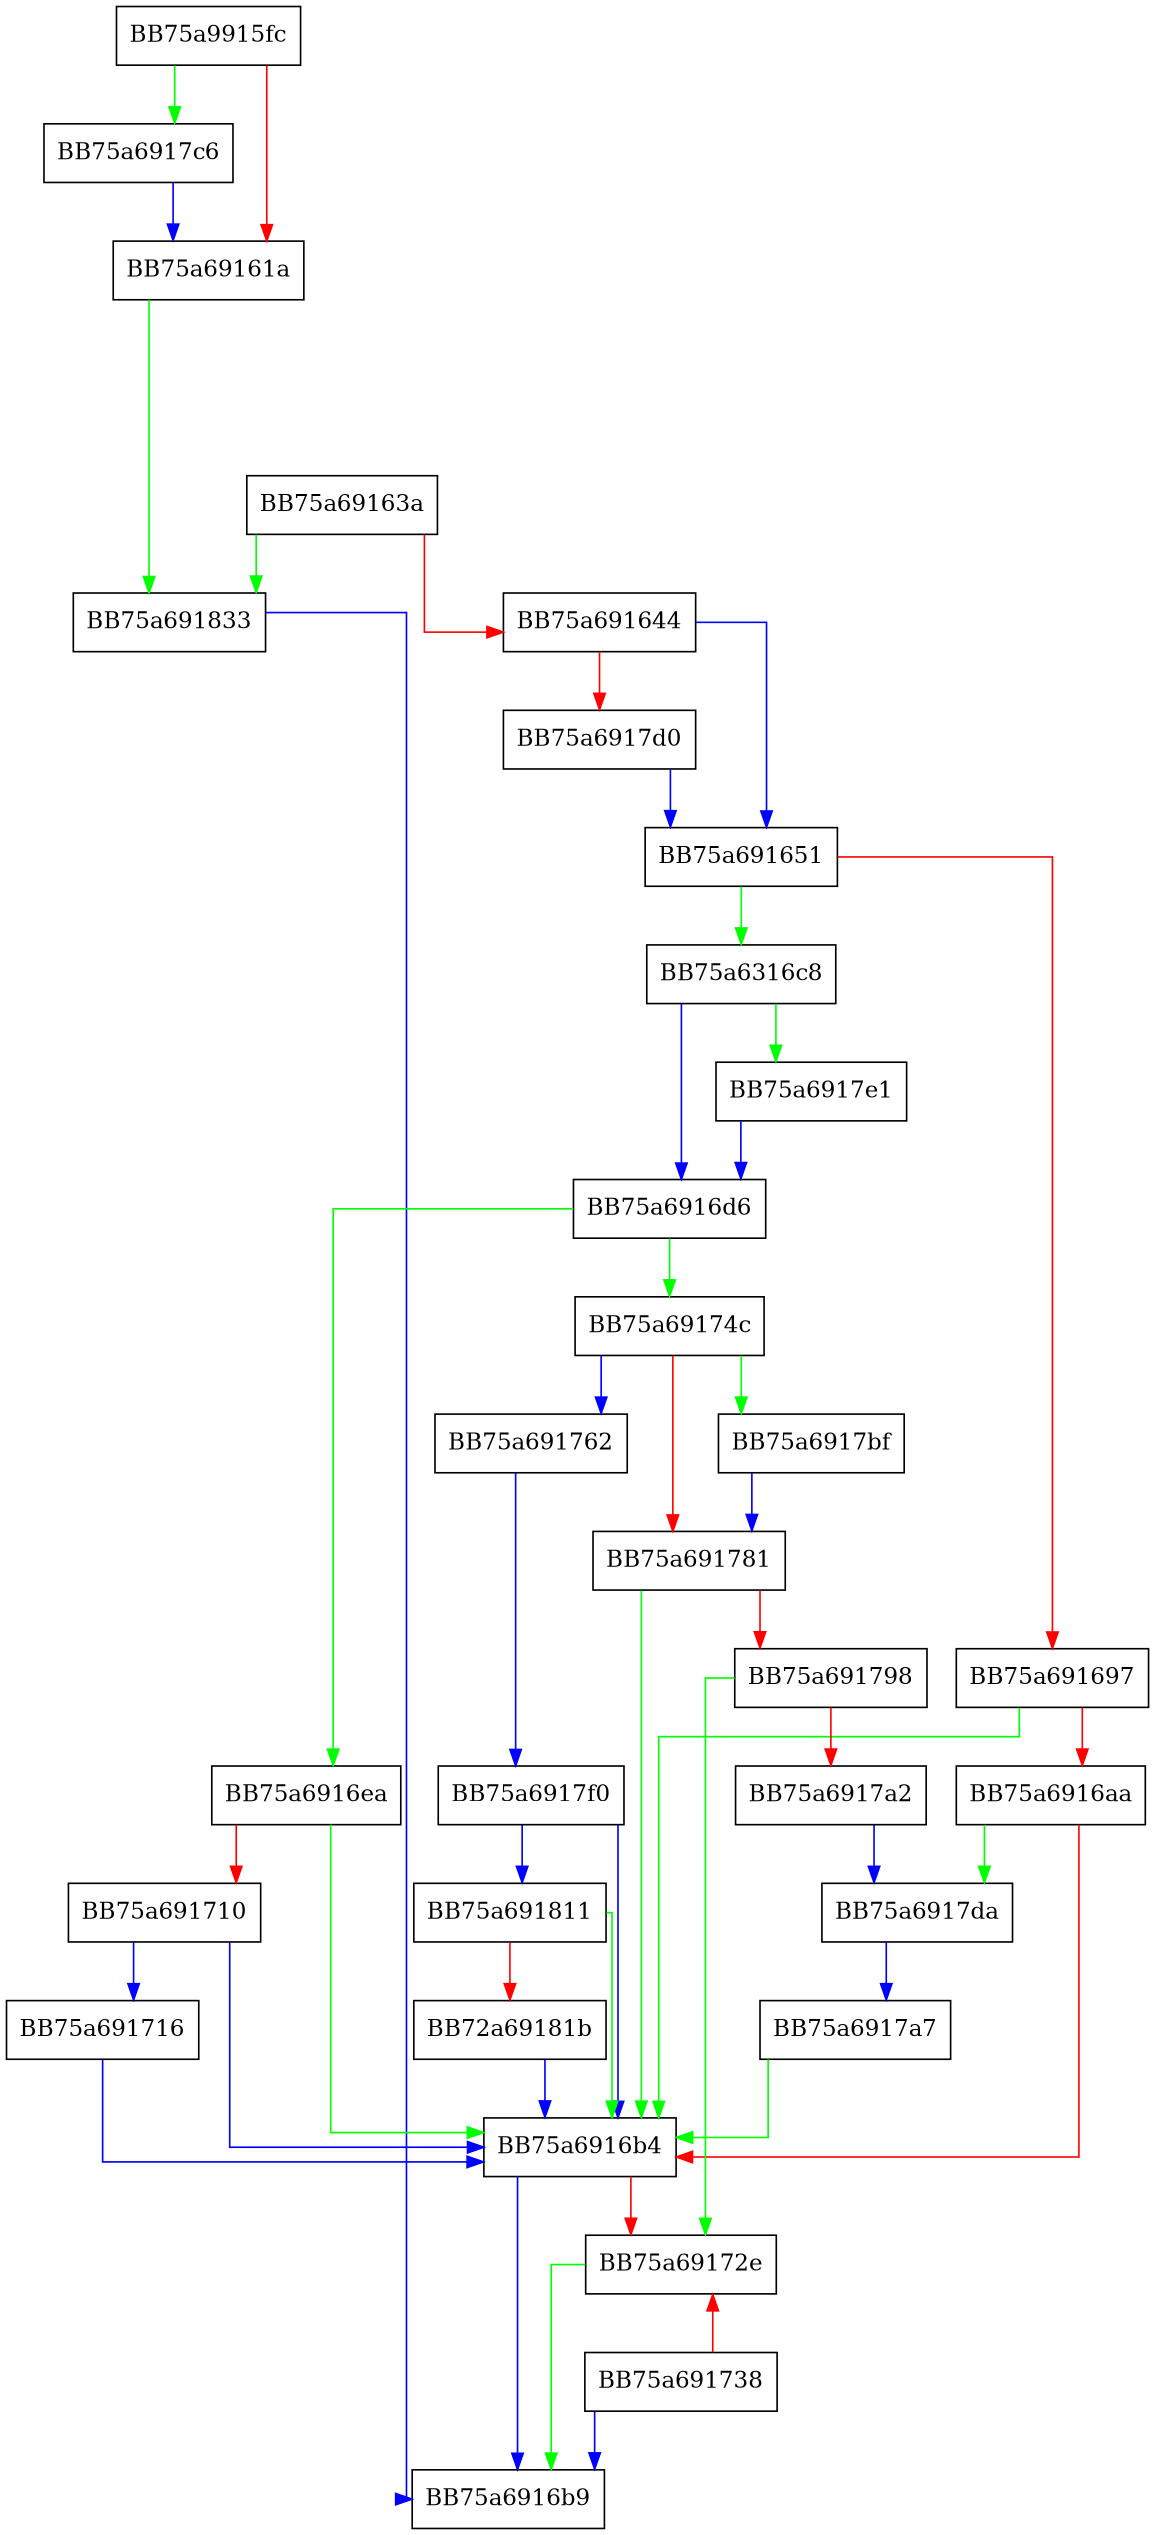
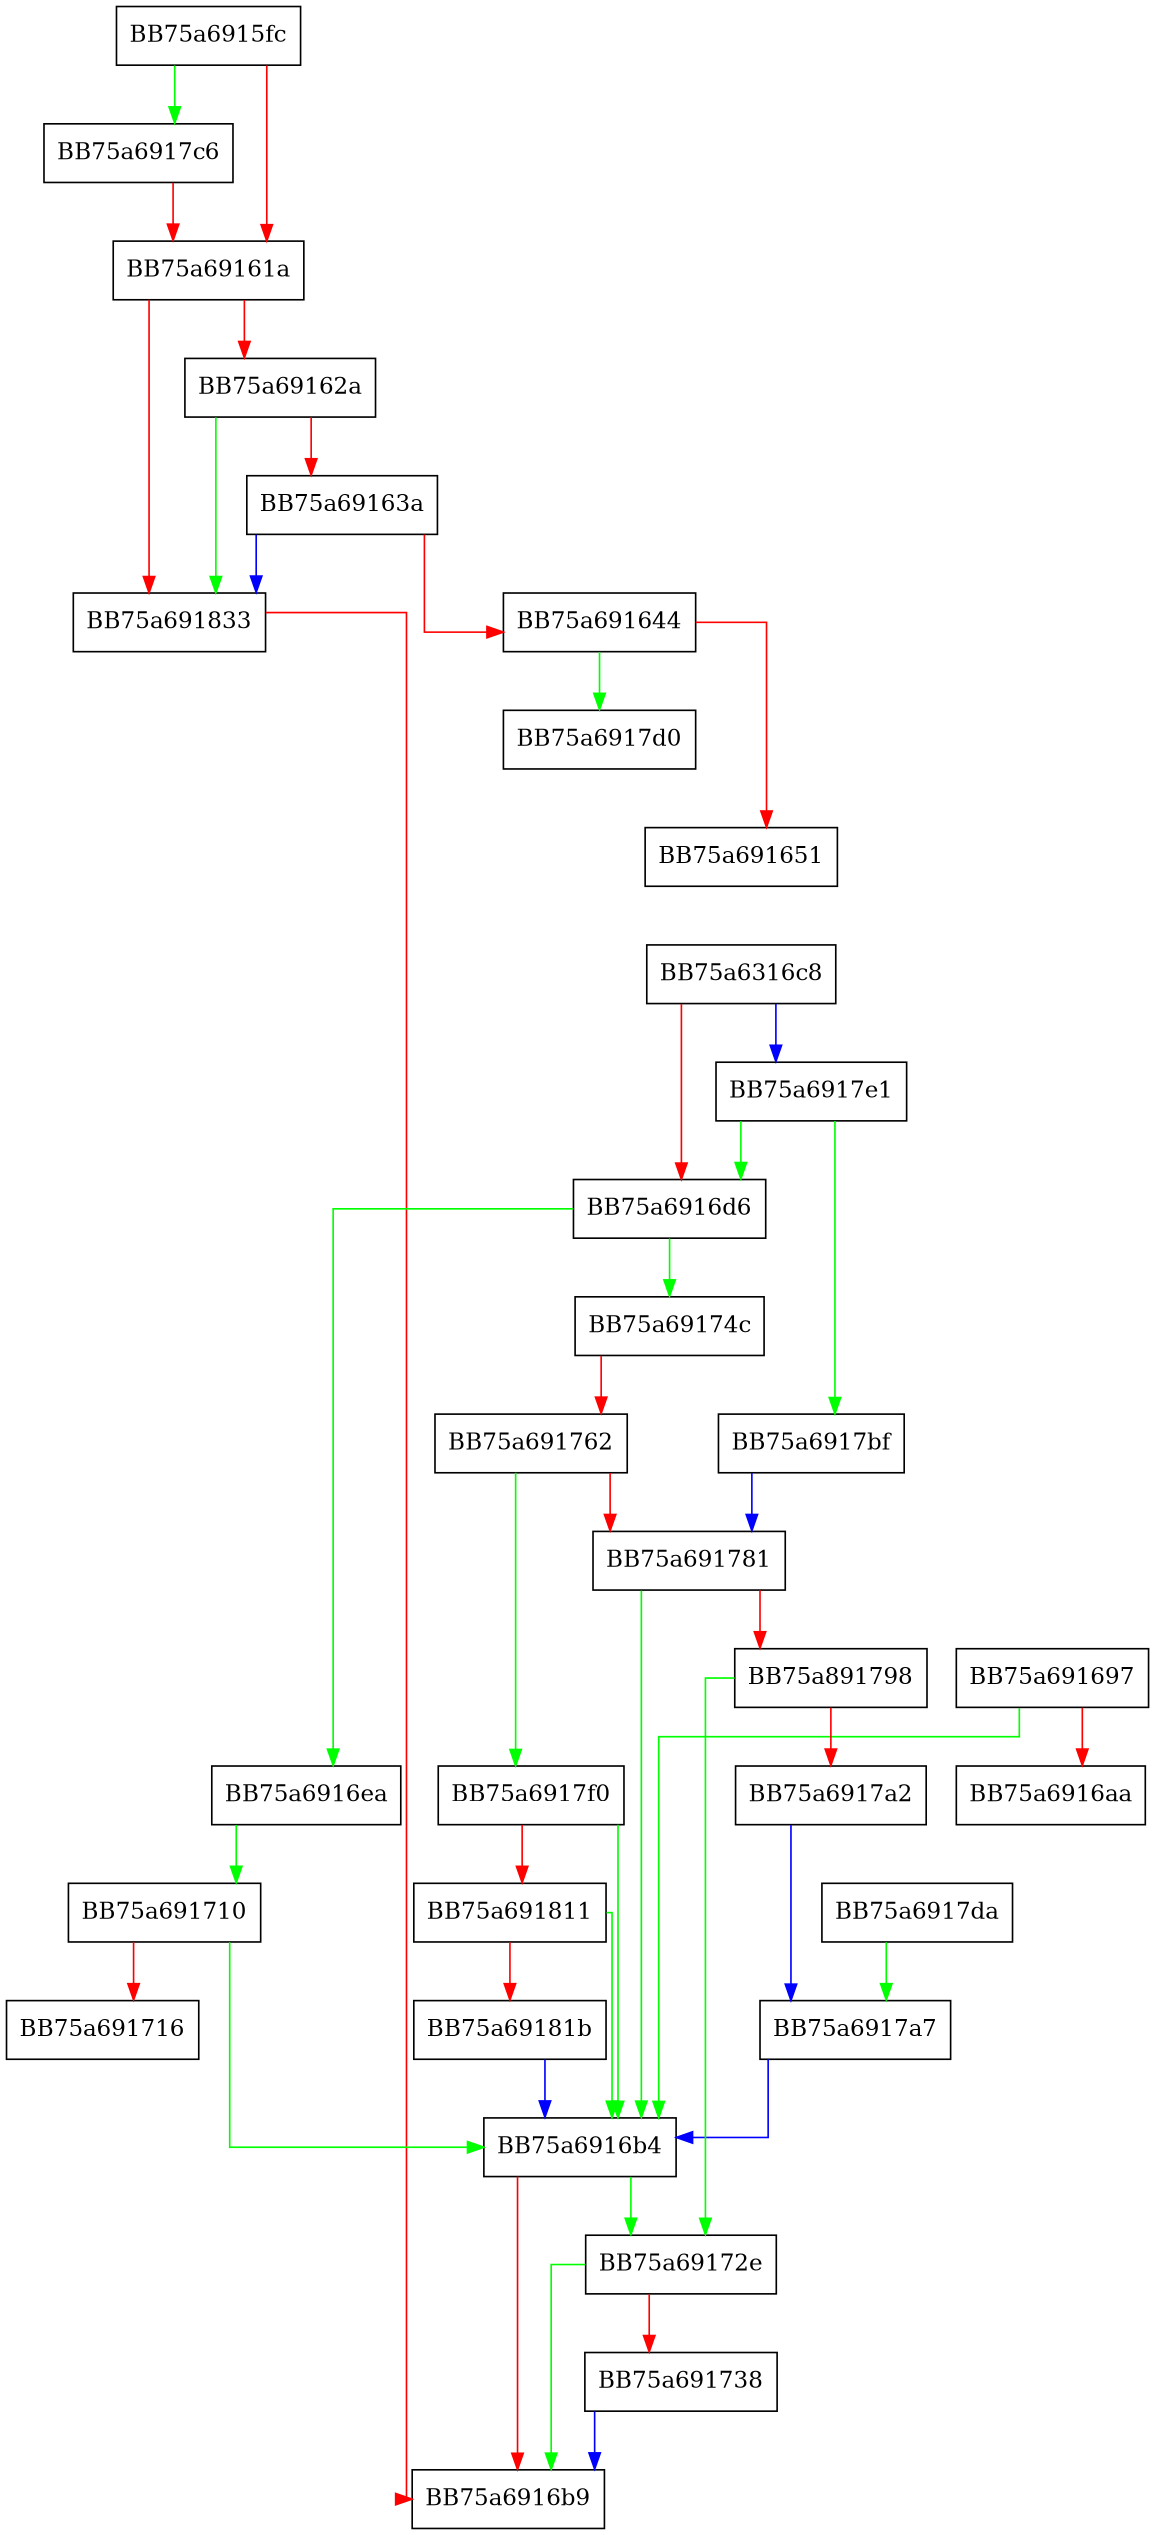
(209, 36) -> (209, 36)
(173, 203) -> (173, 203)
none -> (280, 388)
(149, 438) -> (149, 438)
(256, 555) -> (256, 555)
(600, 673) -> (600, 673)
(767, 681) -> (767, 681)
(670, 790) -> none
(741, 907) -> none
(776, 1025) -> (776, 1025)
(681, 1084) -> (681, 1084)
(1052, 1137) -> none
(741, 1142) -> (741, 1142)
(601, 1376) -> (601, 1376)
(741, 1376) -> (835, 1259)
(673, 1435) -> (610, 1494)
(406, 1486) -> (406, 1486)
(516, 1611) -> (516, 1611)
(831, 1678) -> (831, 1678)
(236, 1846) -> (236, 1846)
(522, 1846) -> (522, 1846)
(874, 1846) -> (791, 1905)
(984, 1846) -> none
(618, 1901) -> (618, 1901)
(134, 1963) -> (134, 1963)
(886, 1963) -> (886, 1963)
(510, 2030) -> (510, 2030)
(331, 2047) -> none
(768, 2136) -> (768, 2136)
(246, 2147) -> (246, 2147)
(1052, 2157) -> none
(234, 2162) -> none
(631, 2198) -> (631, 2198)
(518, 2315) -> (518, 2315)
(713, 2332) -> (649, 2315)
